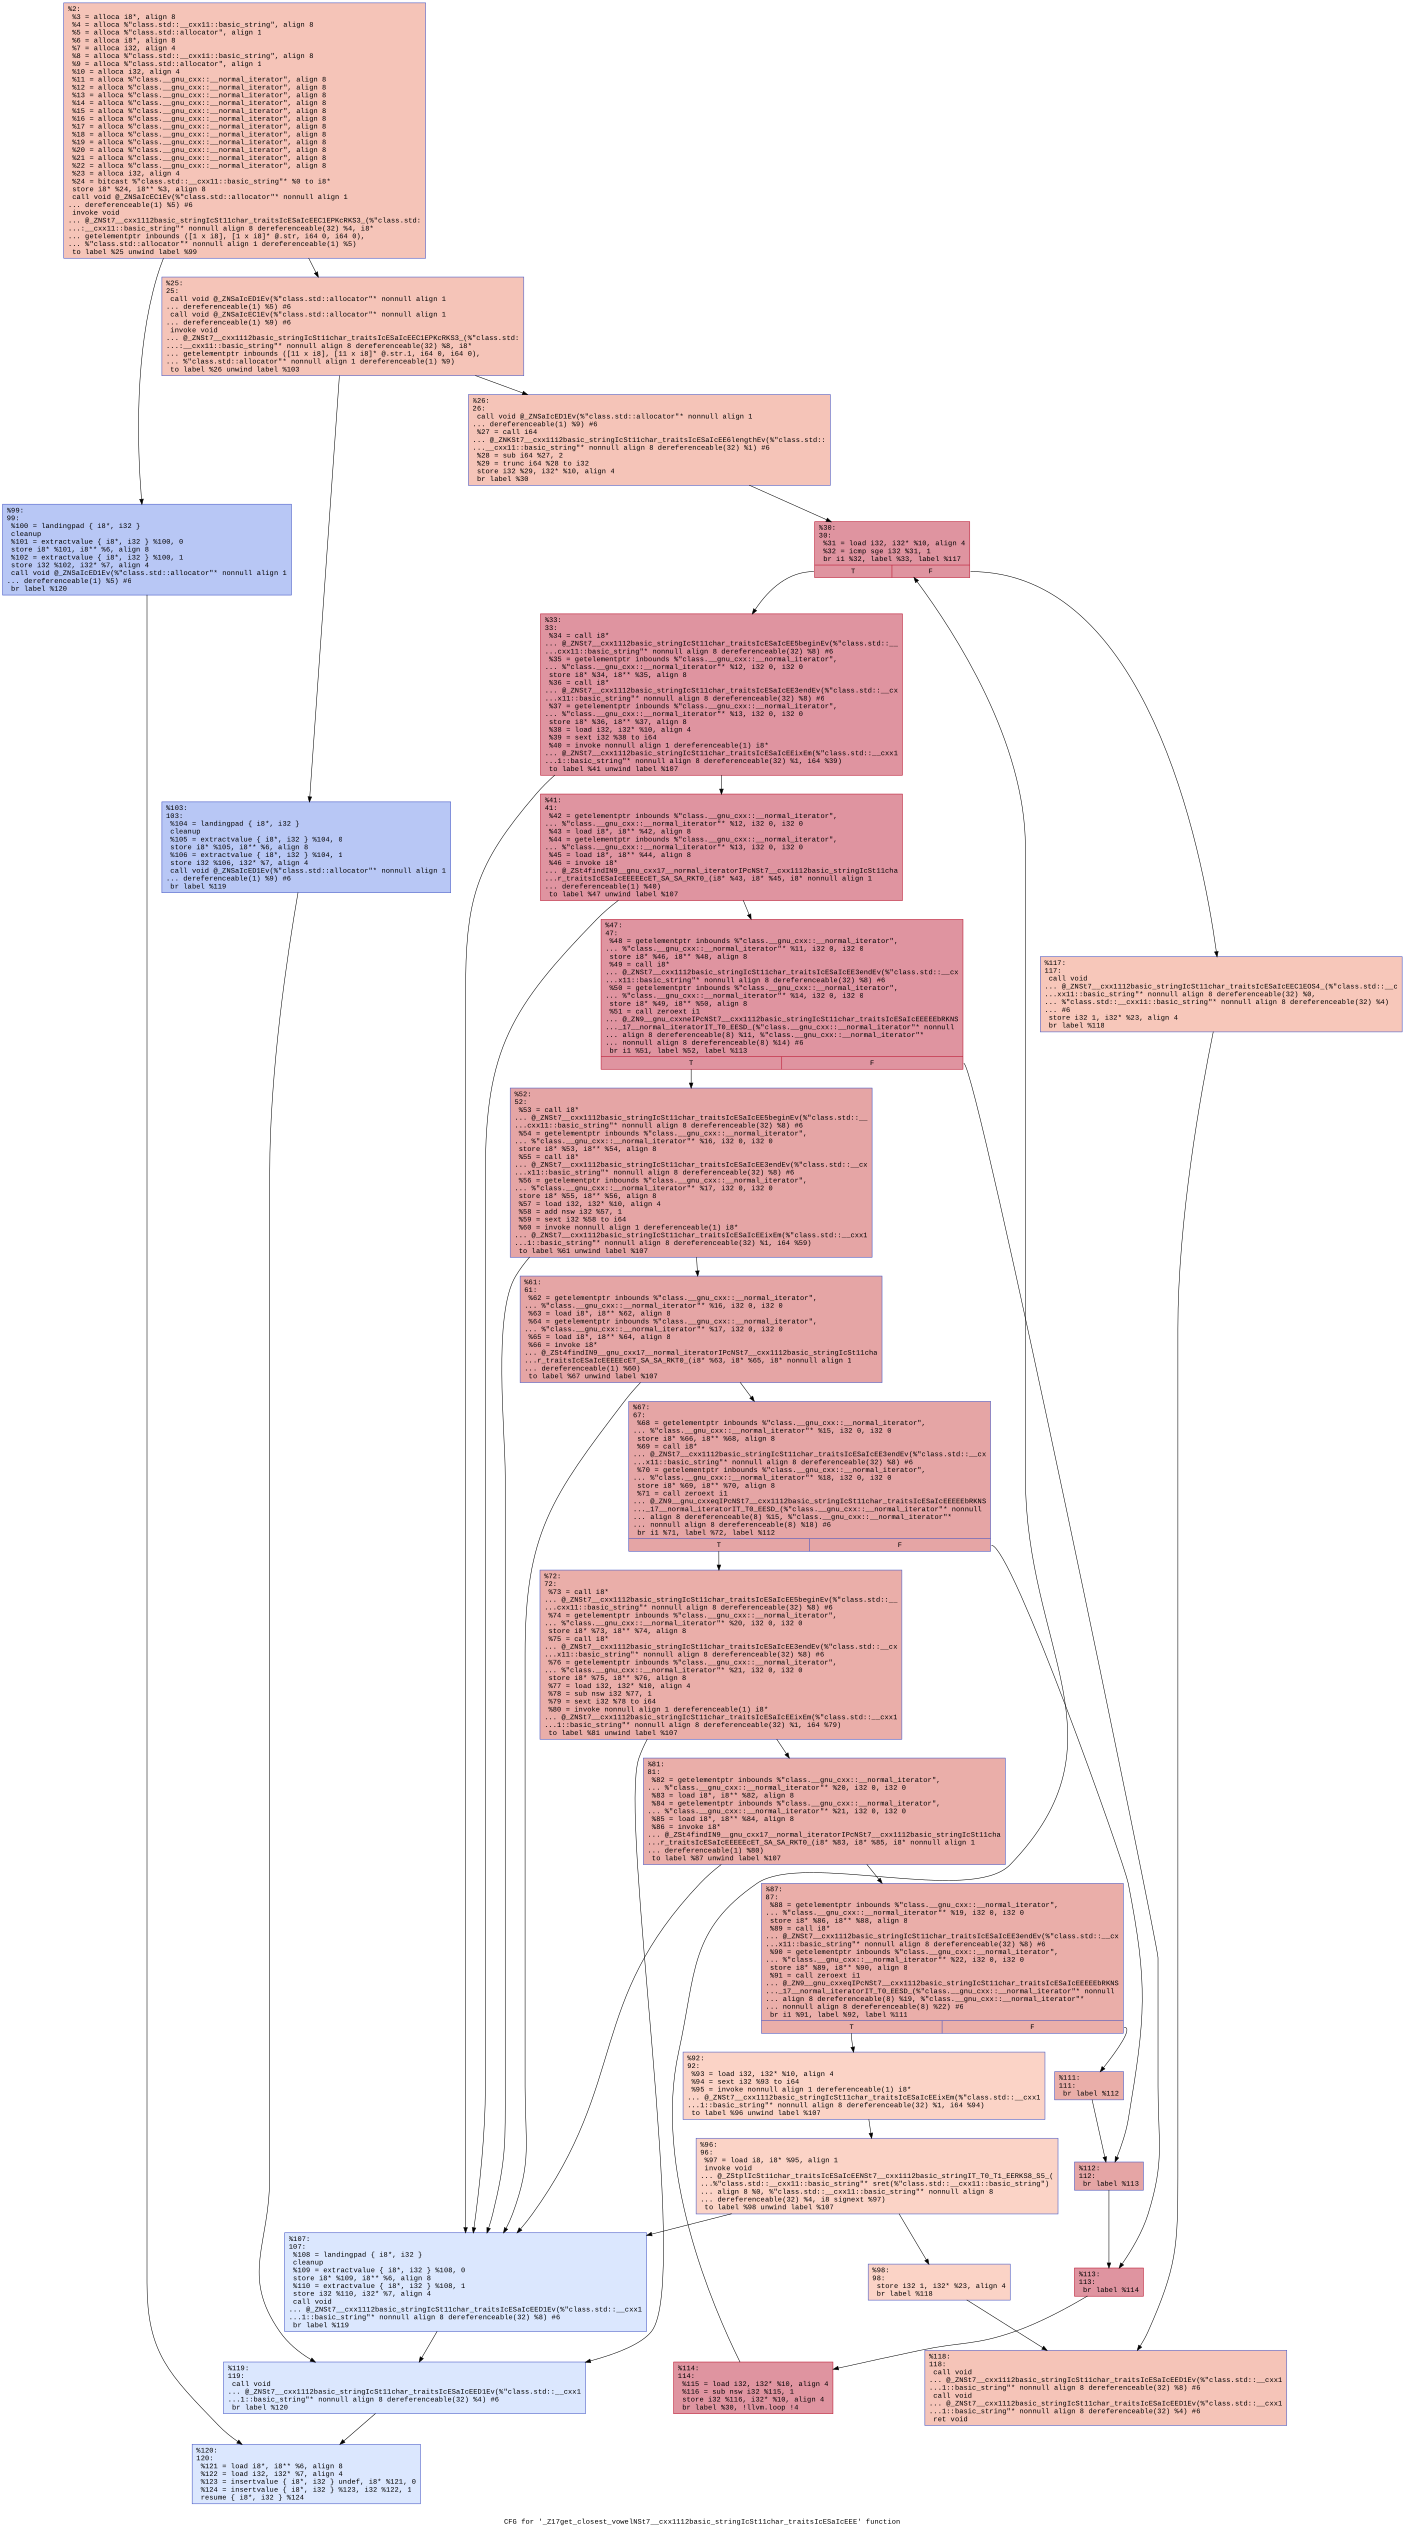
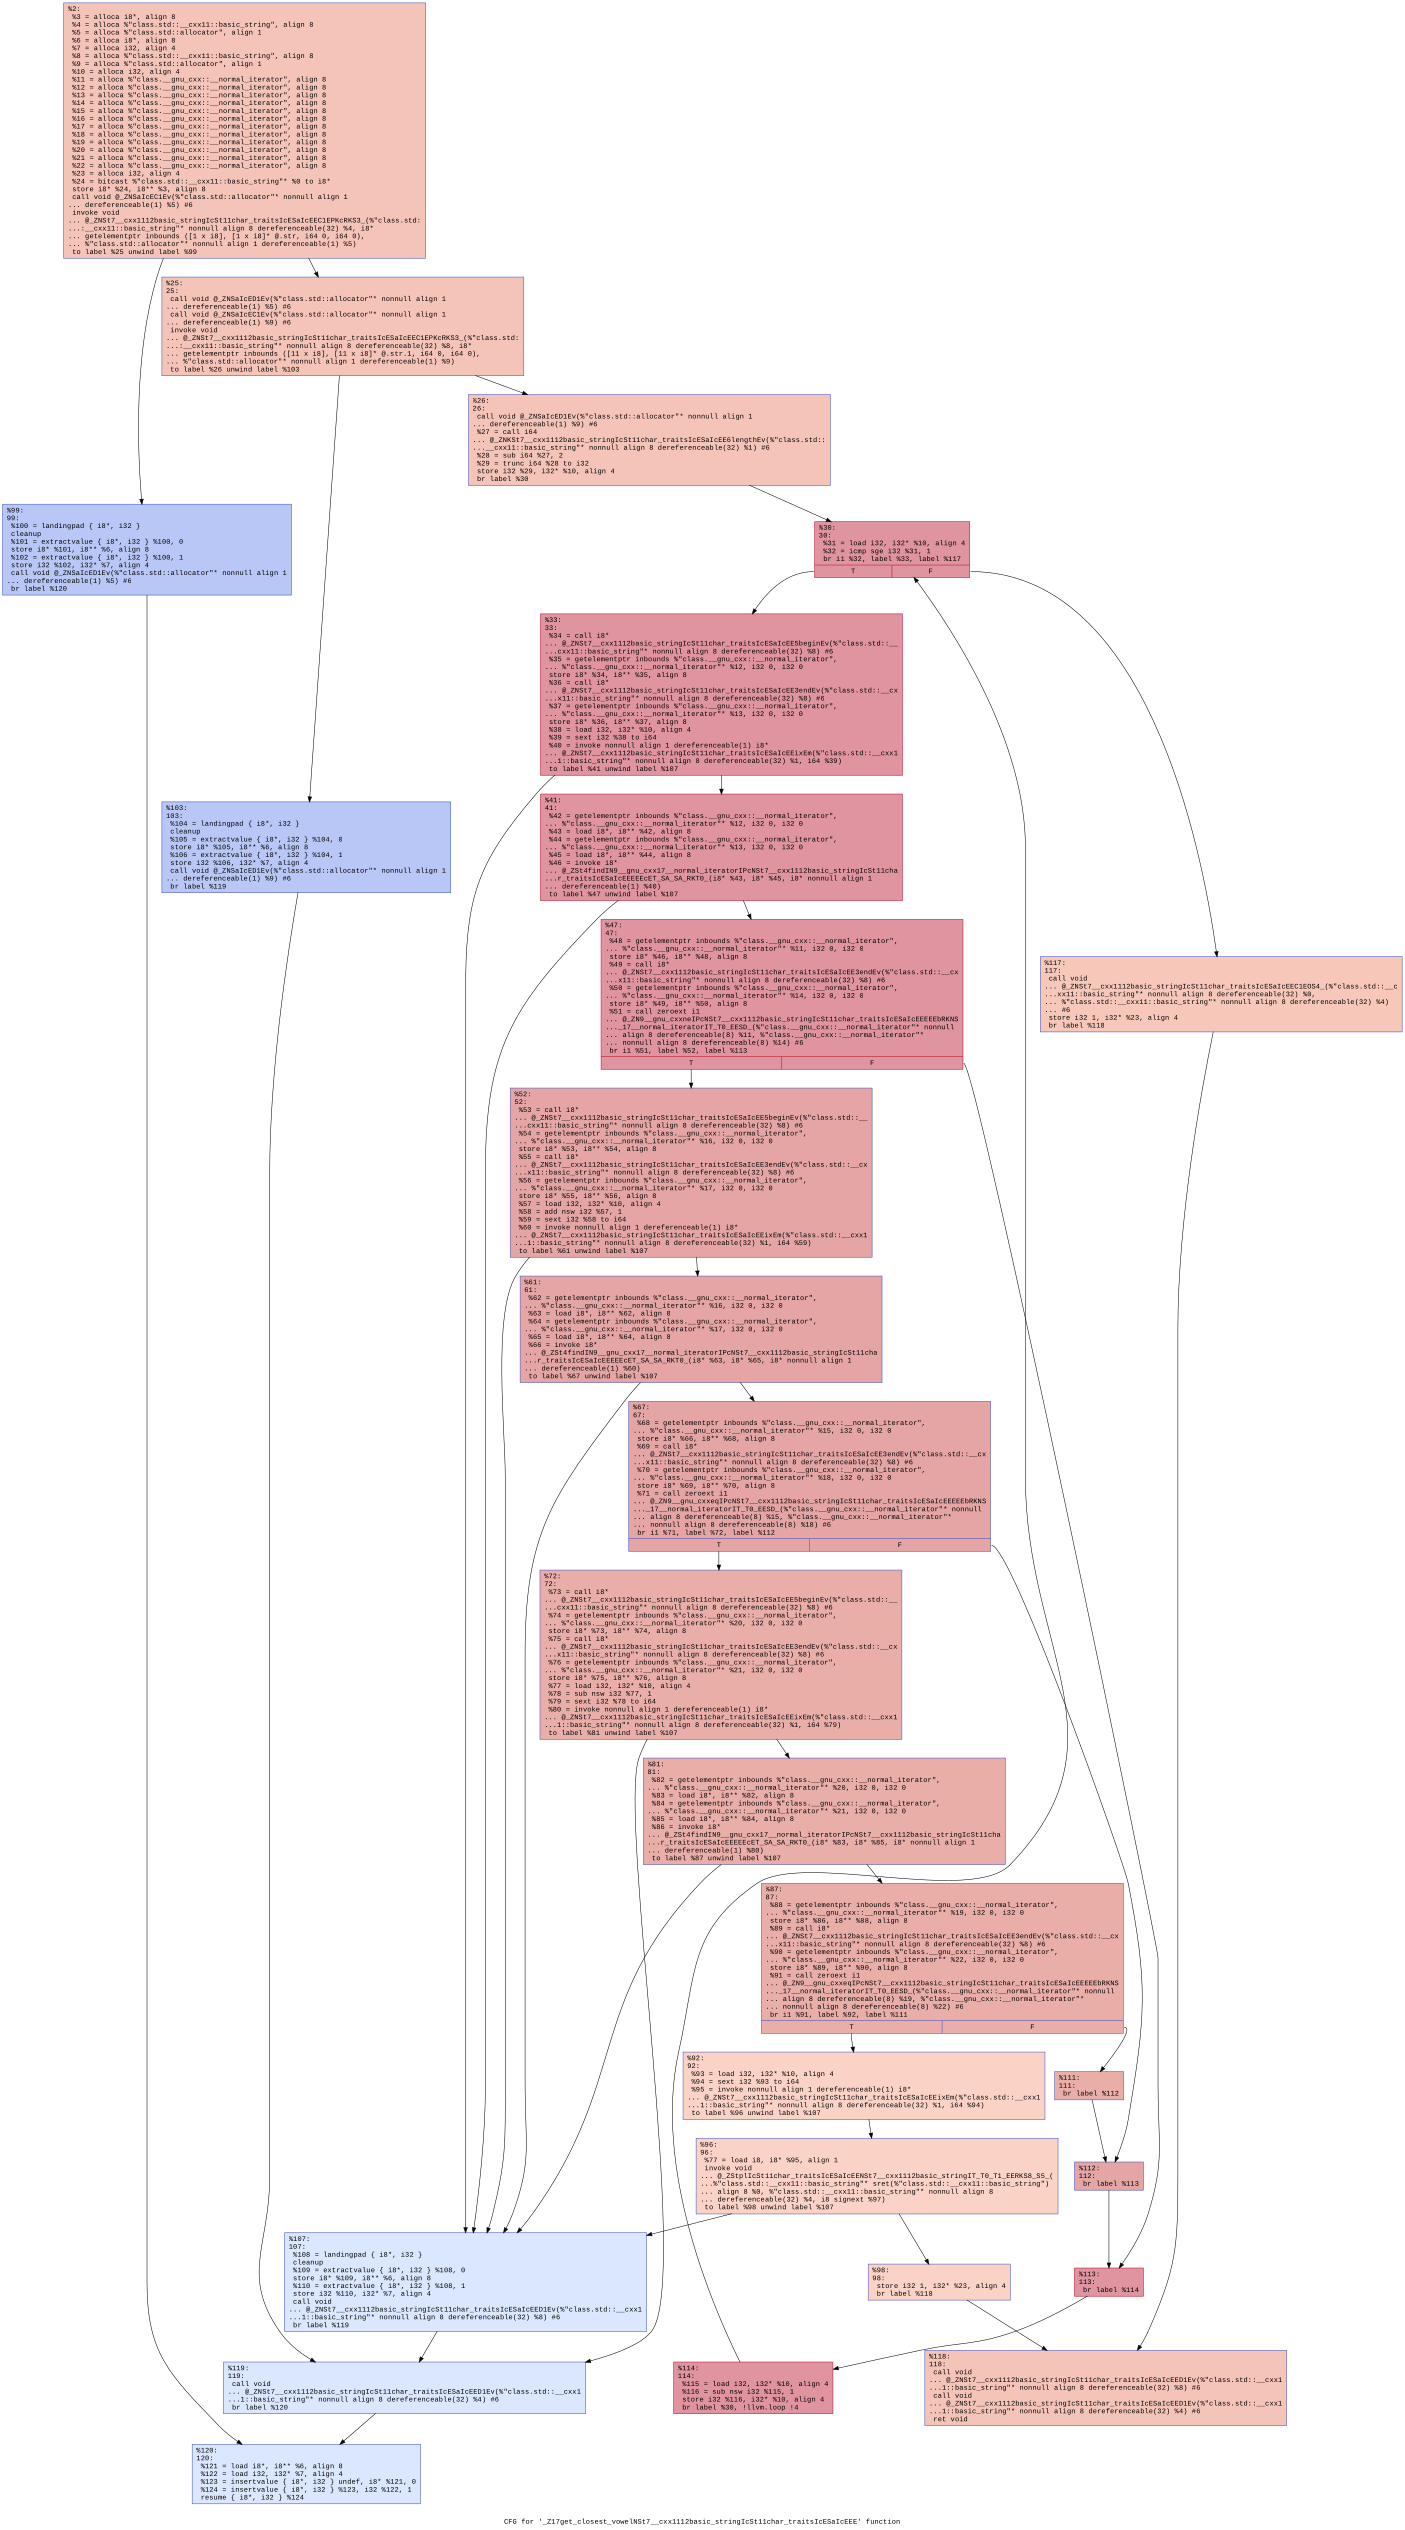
(769, 2160) -> (769, 2160)
